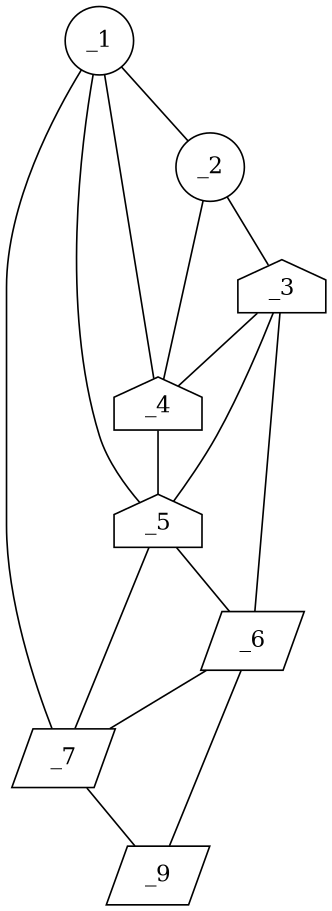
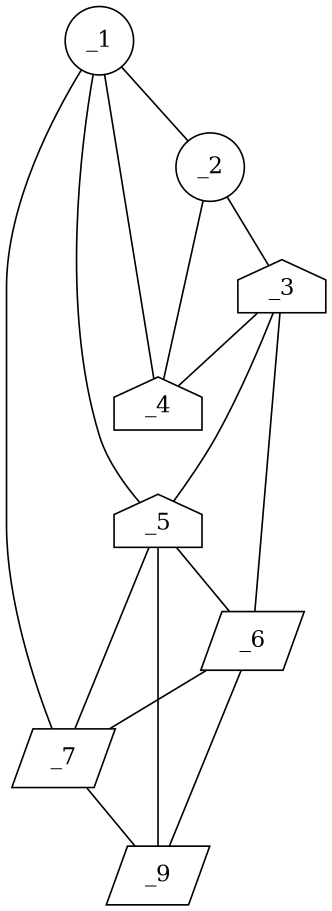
(158, 462) -> (158, 712)
